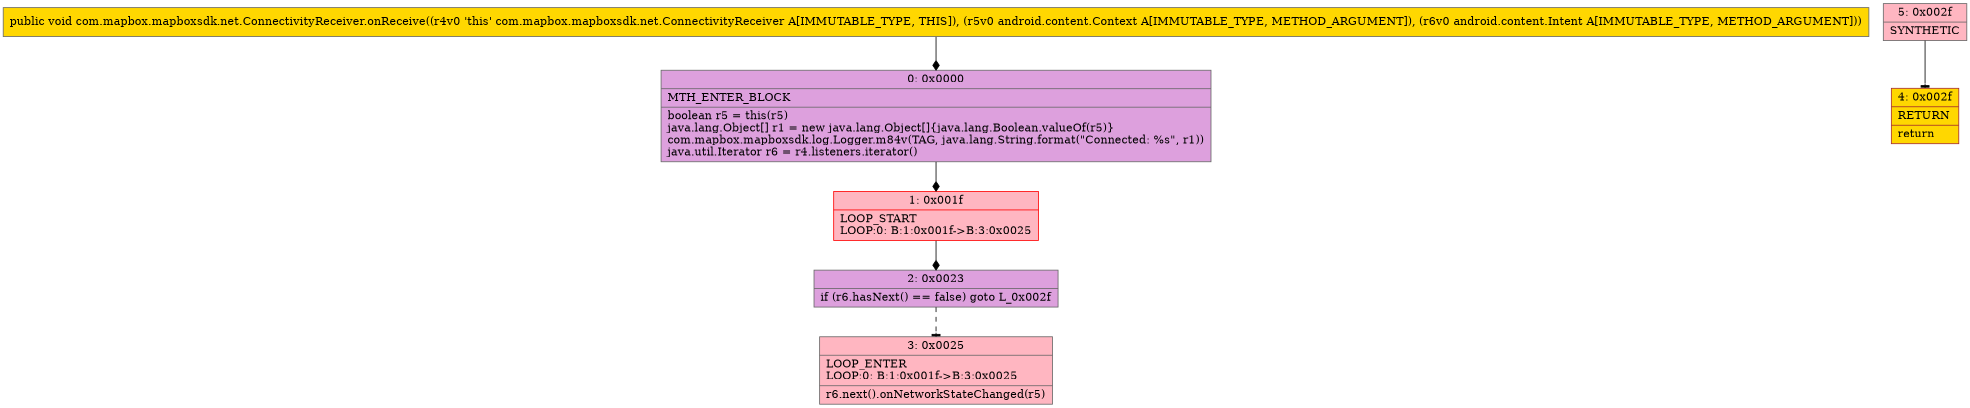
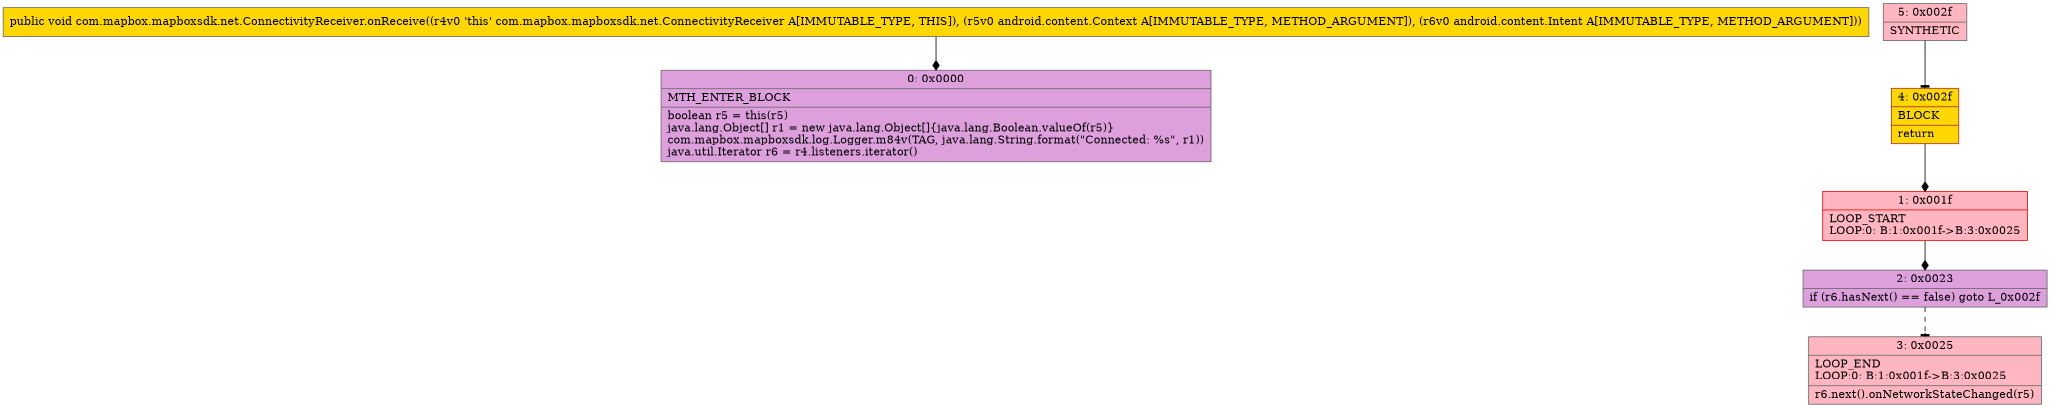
(1924, 116) -> (1919, 116)
(936, 172) -> (1925, 163)
(867, 364) -> (1848, 364)
